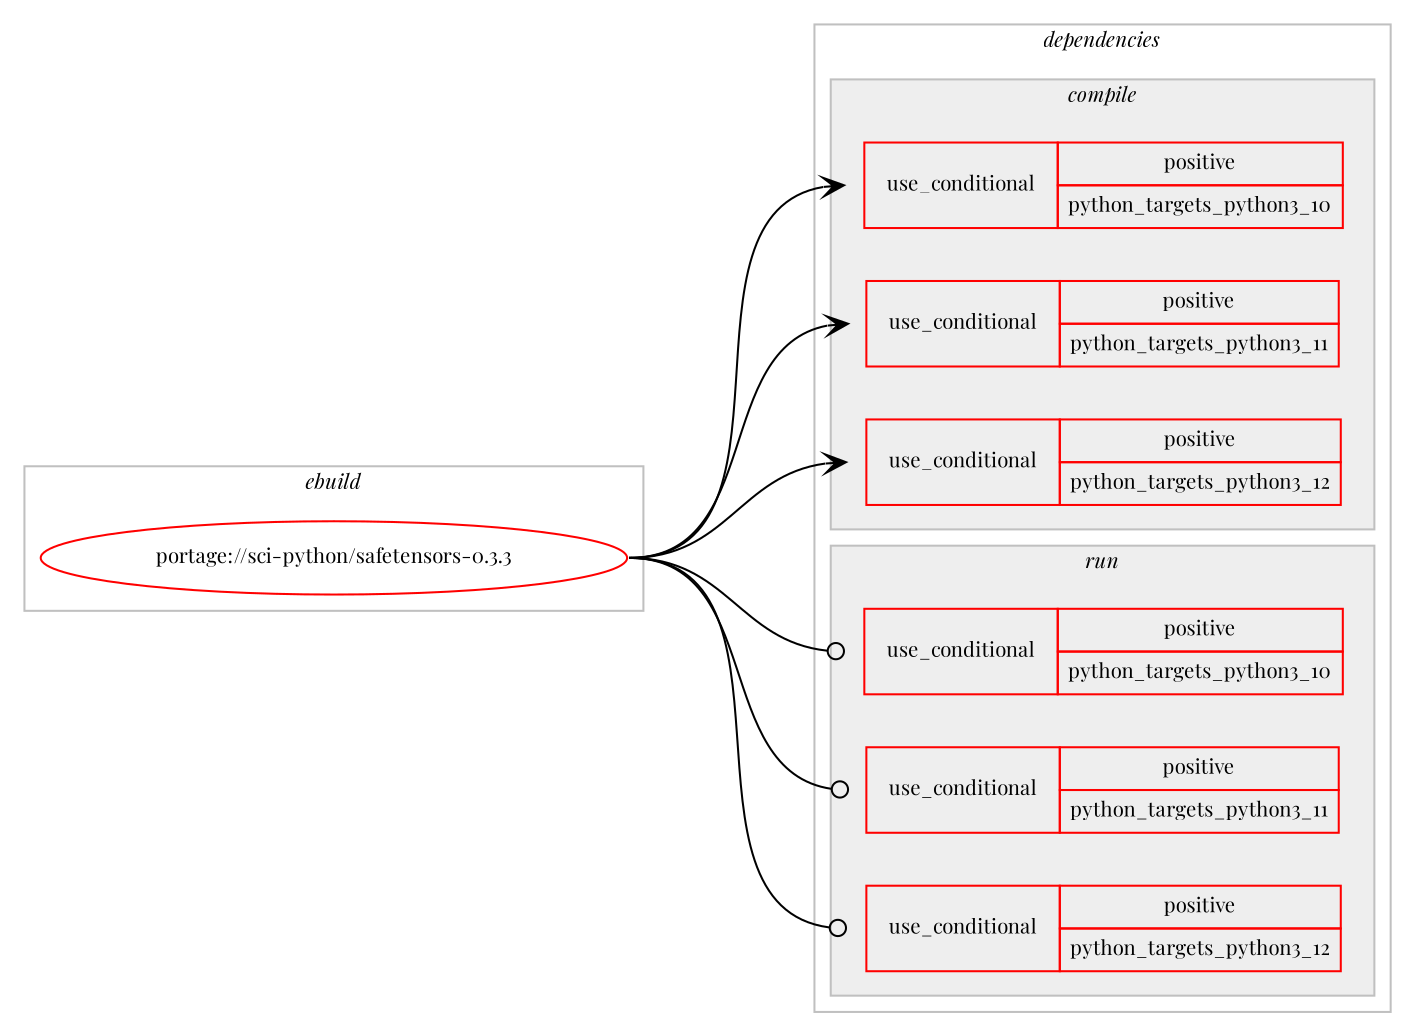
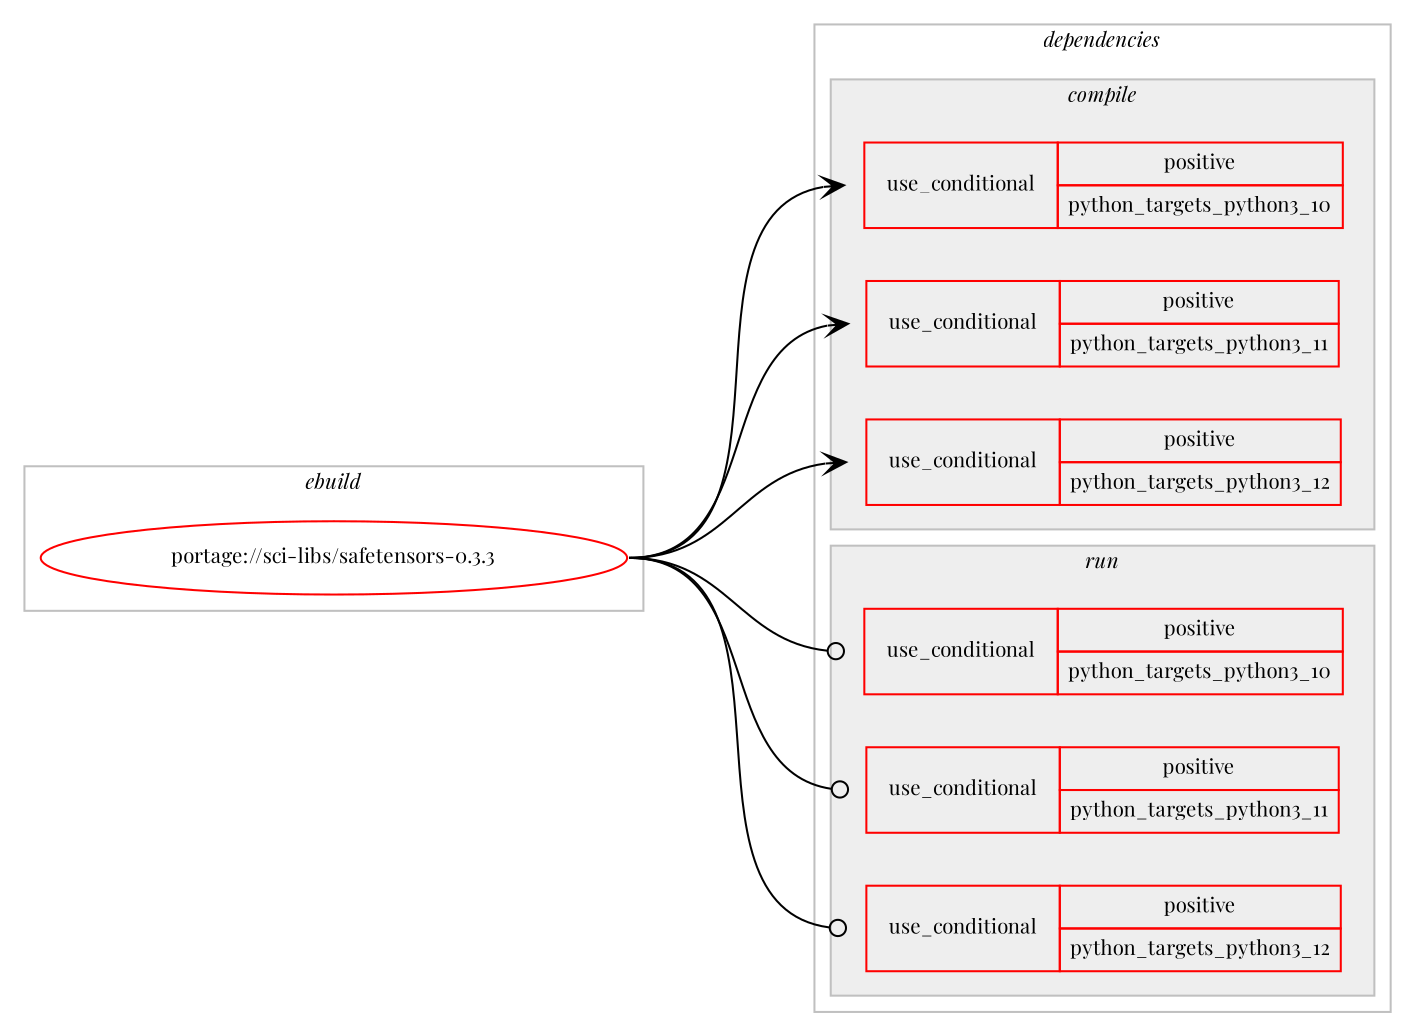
(334, 558) -> (334, 558)
